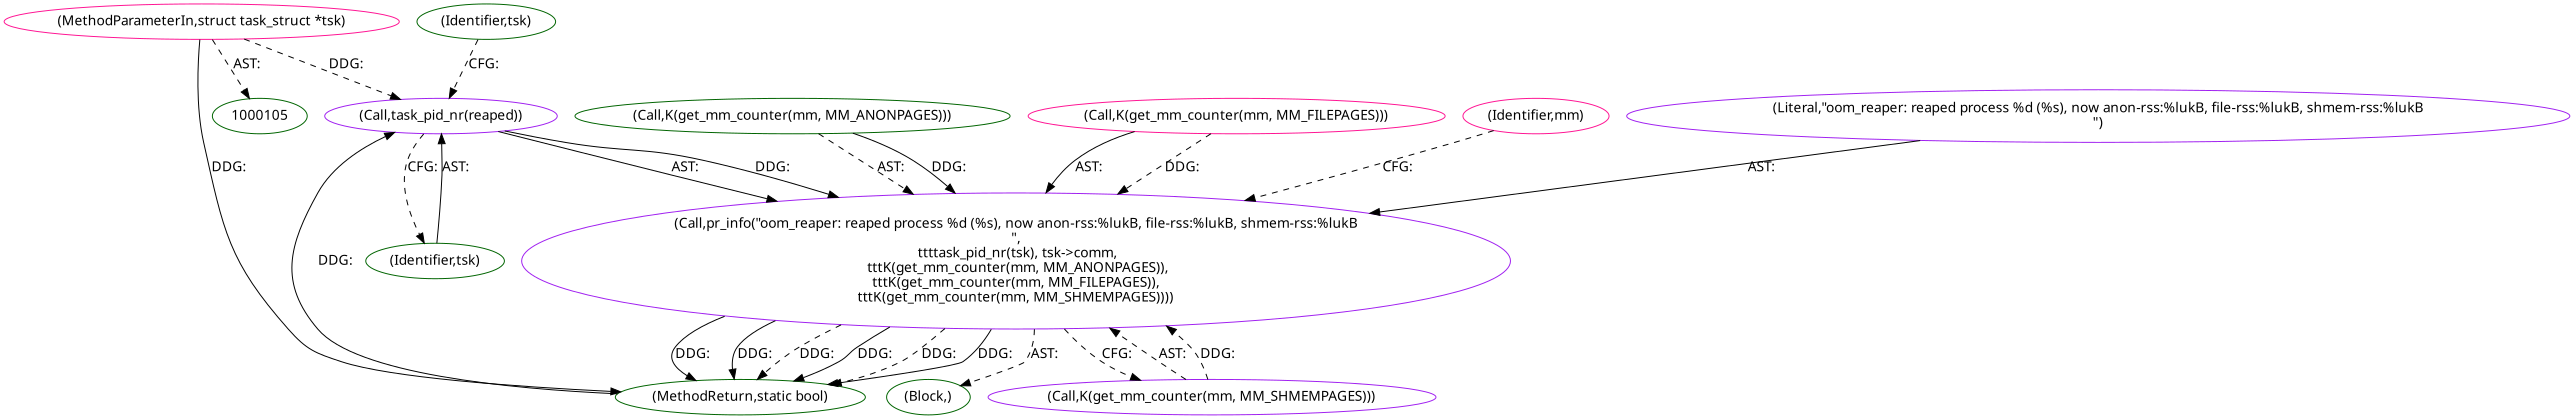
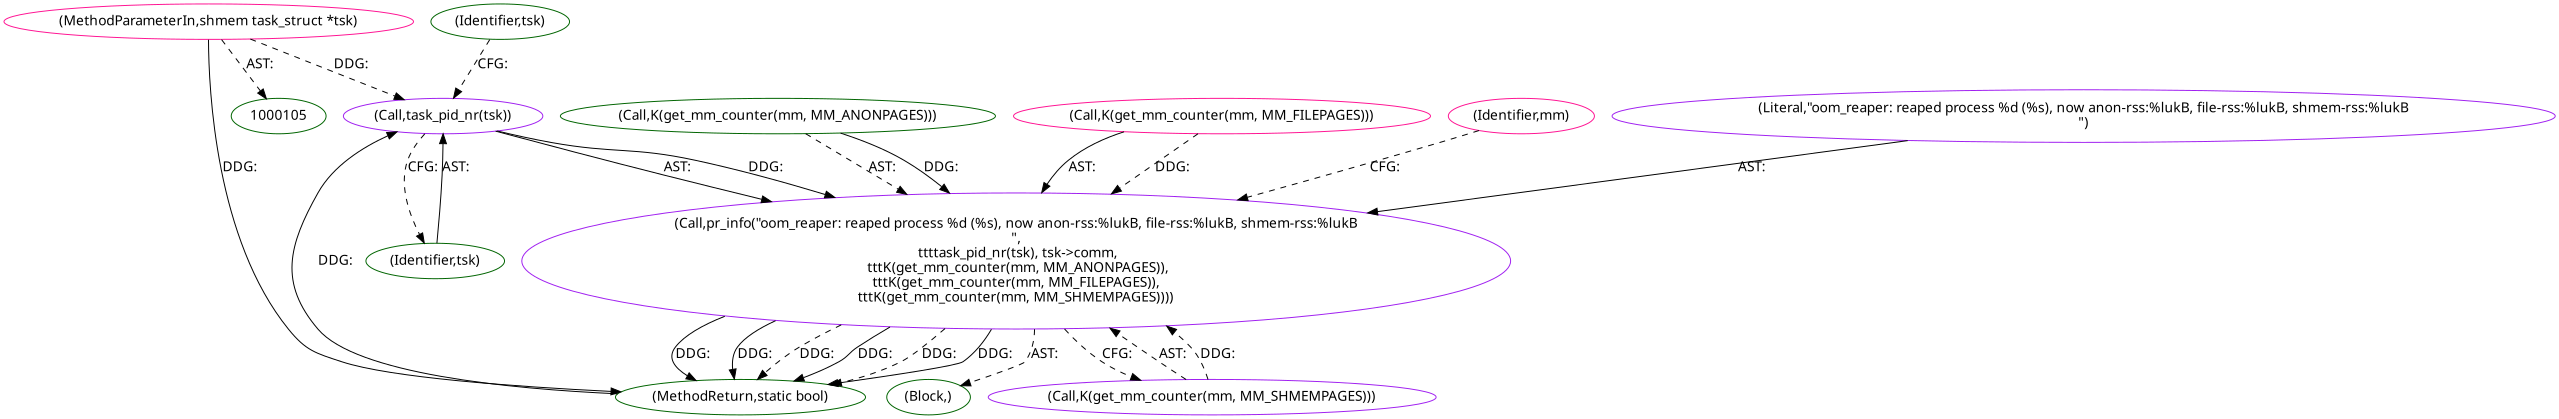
(202, 22) -> (209, 22)
(441, 116) -> (443, 116)
